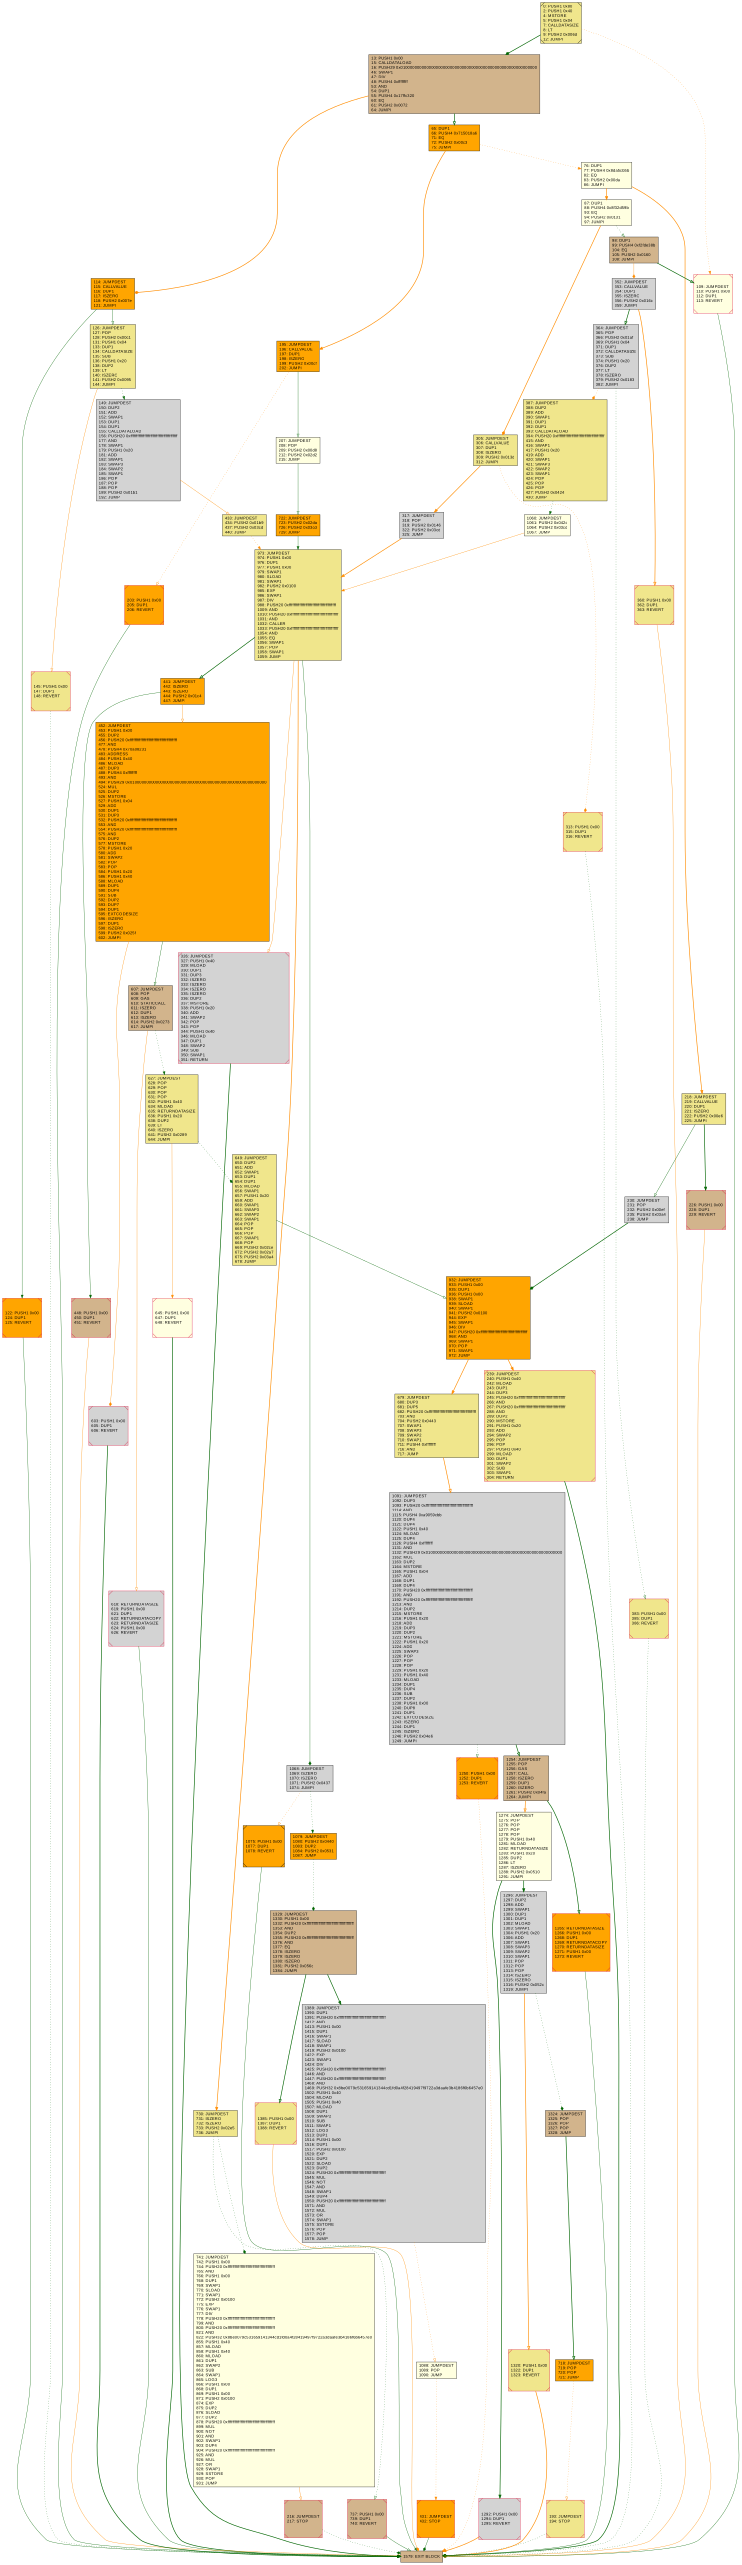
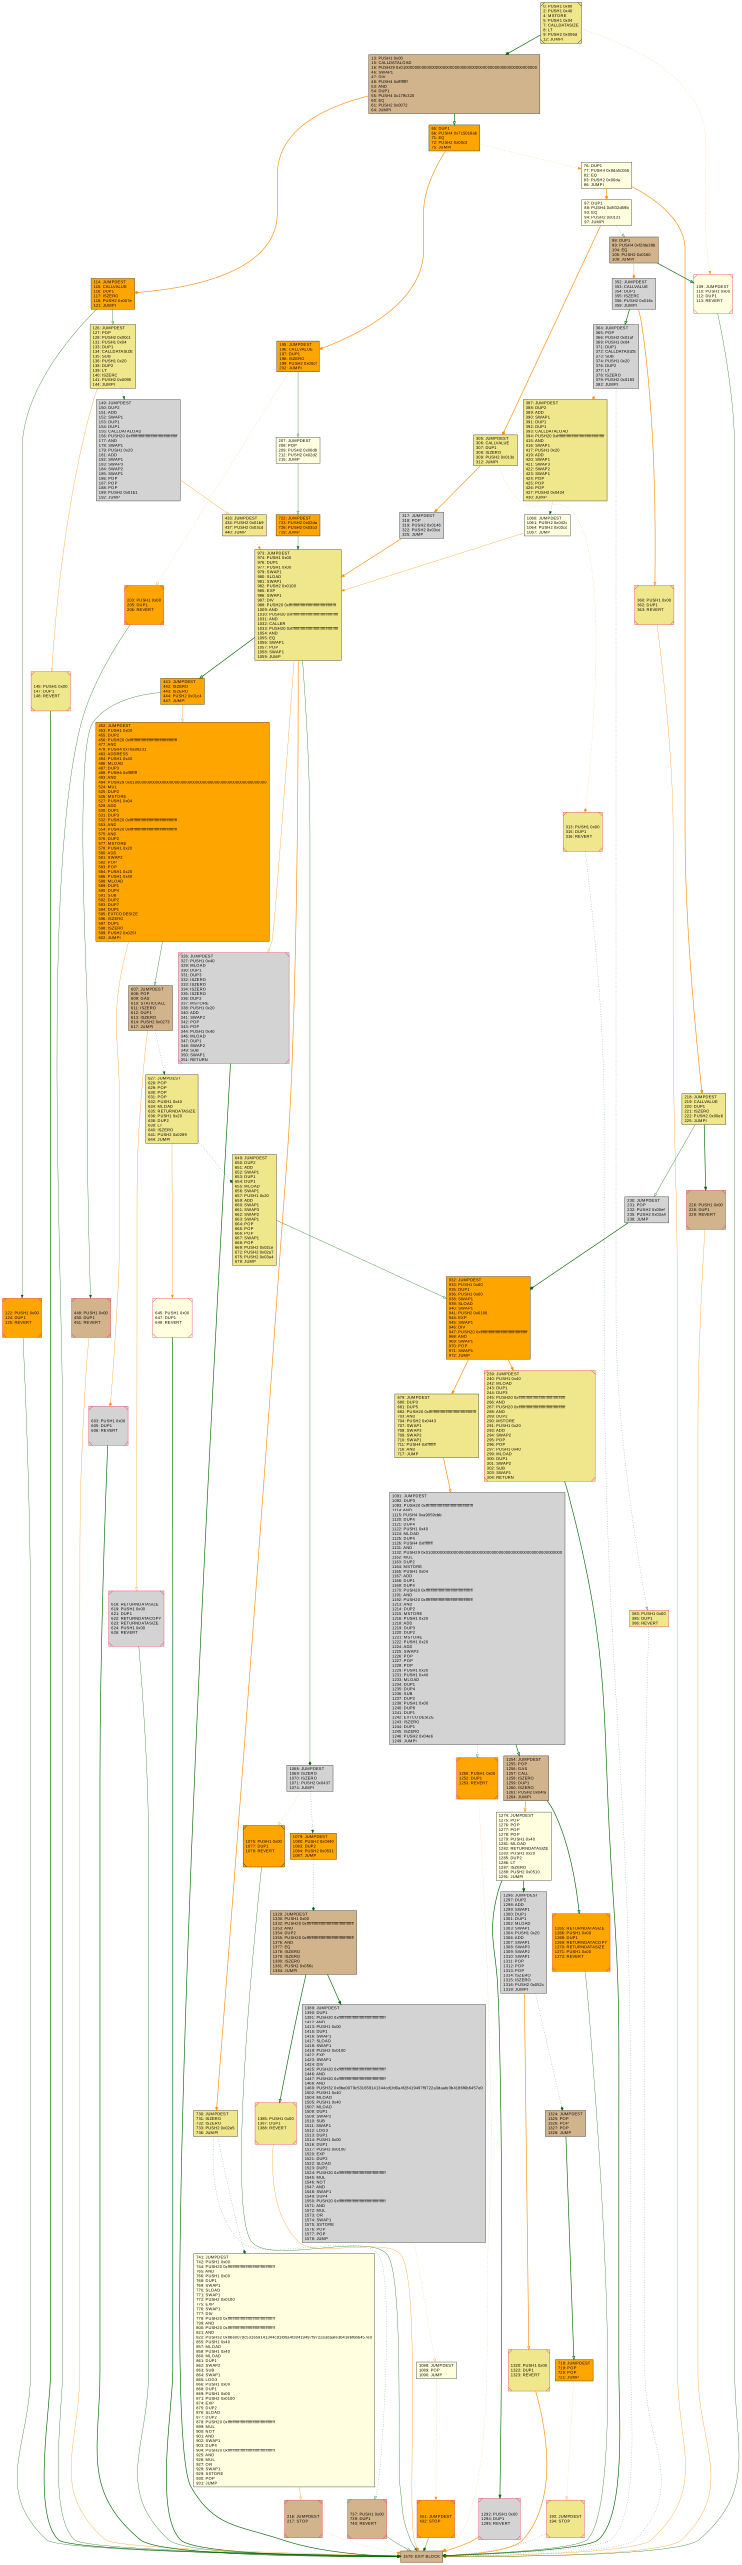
(649, 1619) -> (649, 1619)
(51, 1797) -> (51, 1797)
(359, 2544) -> (359, 2544)
